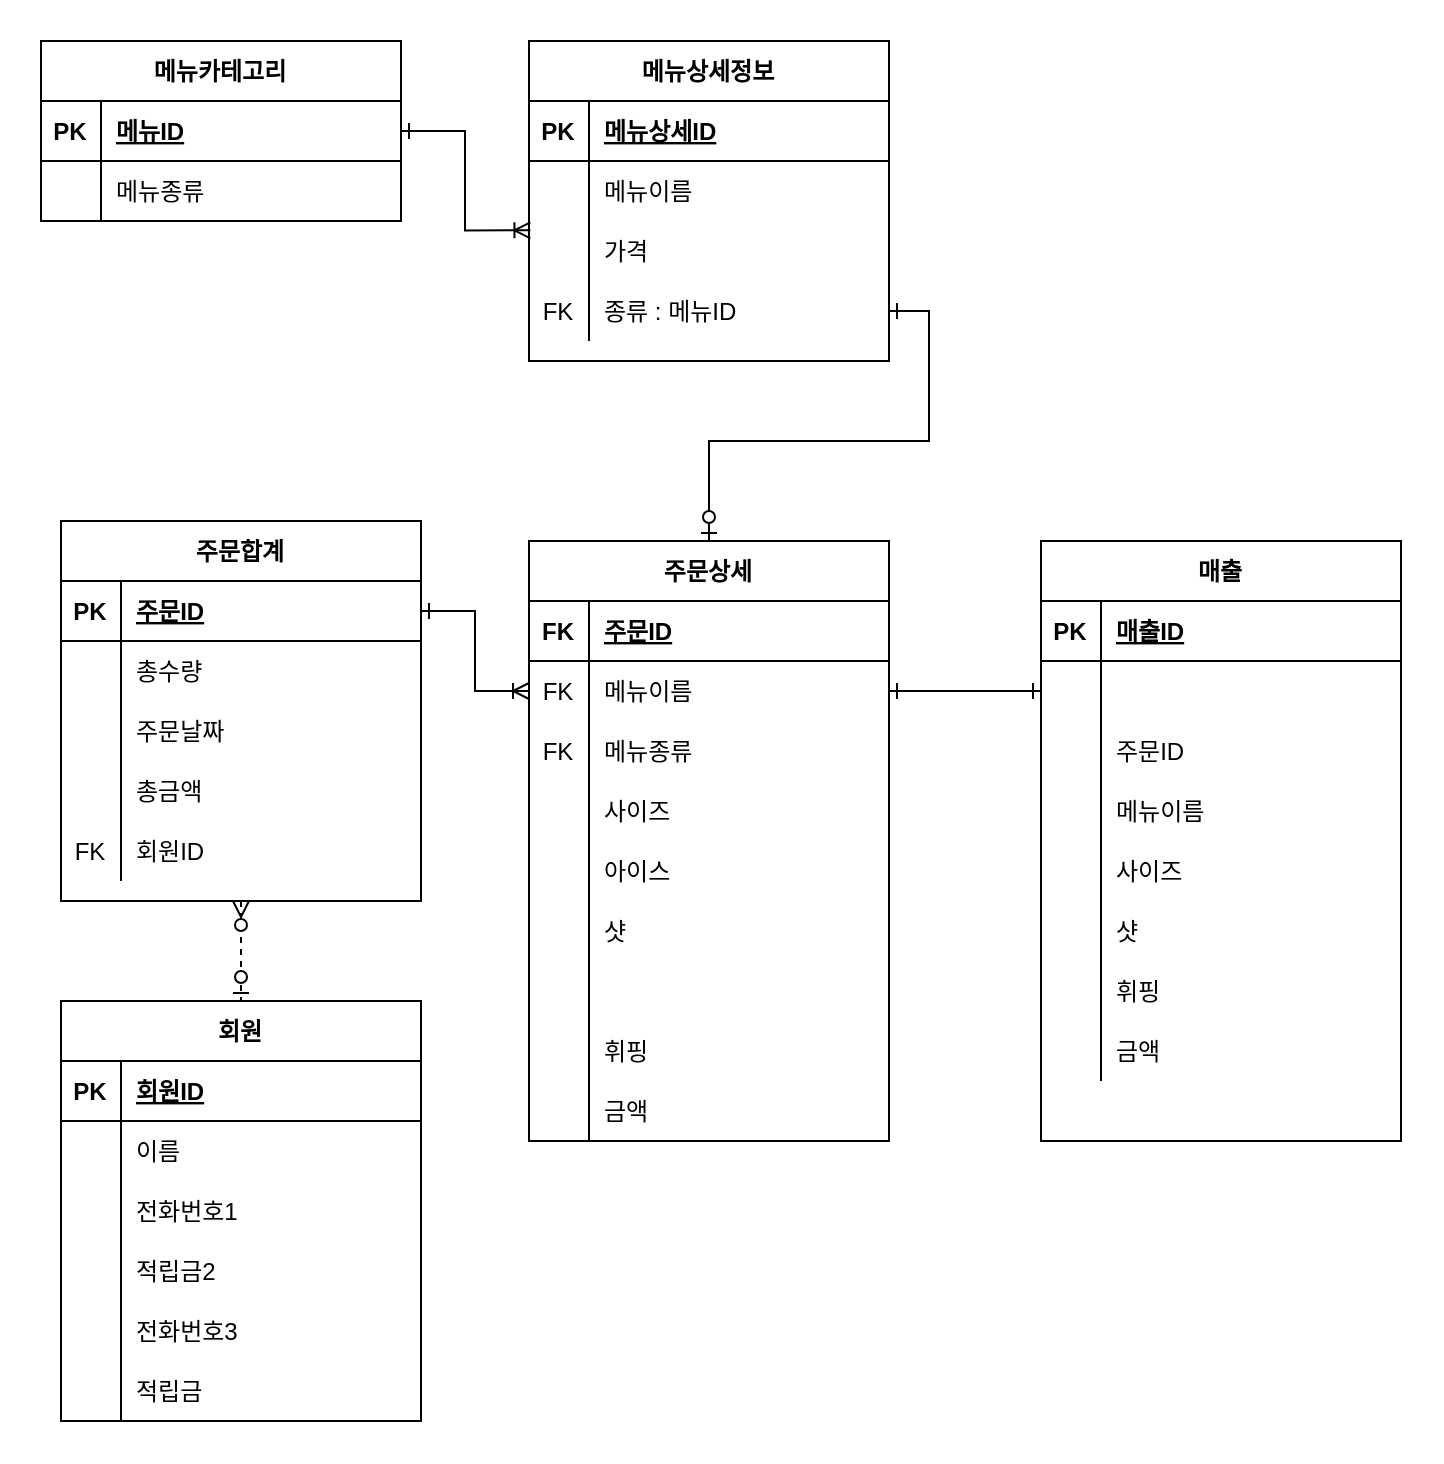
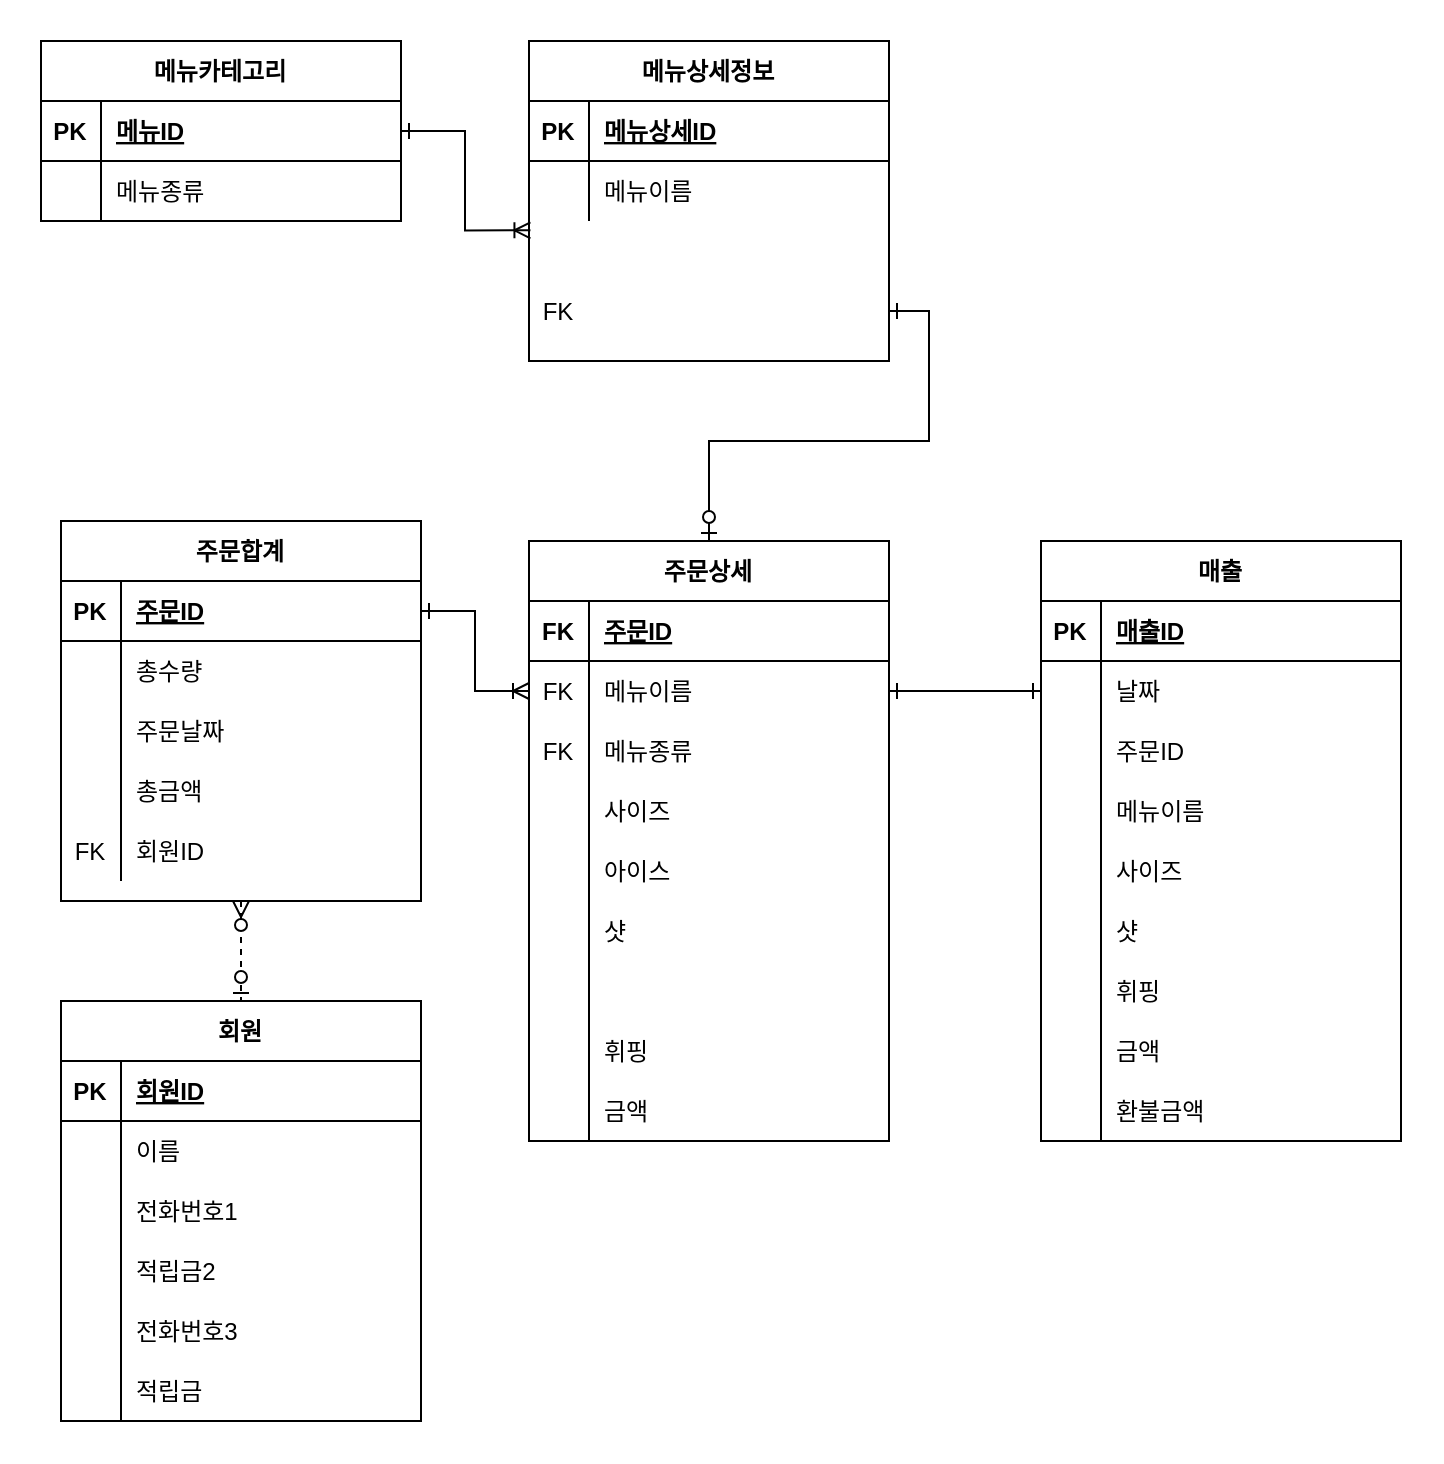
(739, 251) -> none
(739, 311) -> none
none -> (1251, 691)
none -> (1251, 1111)
